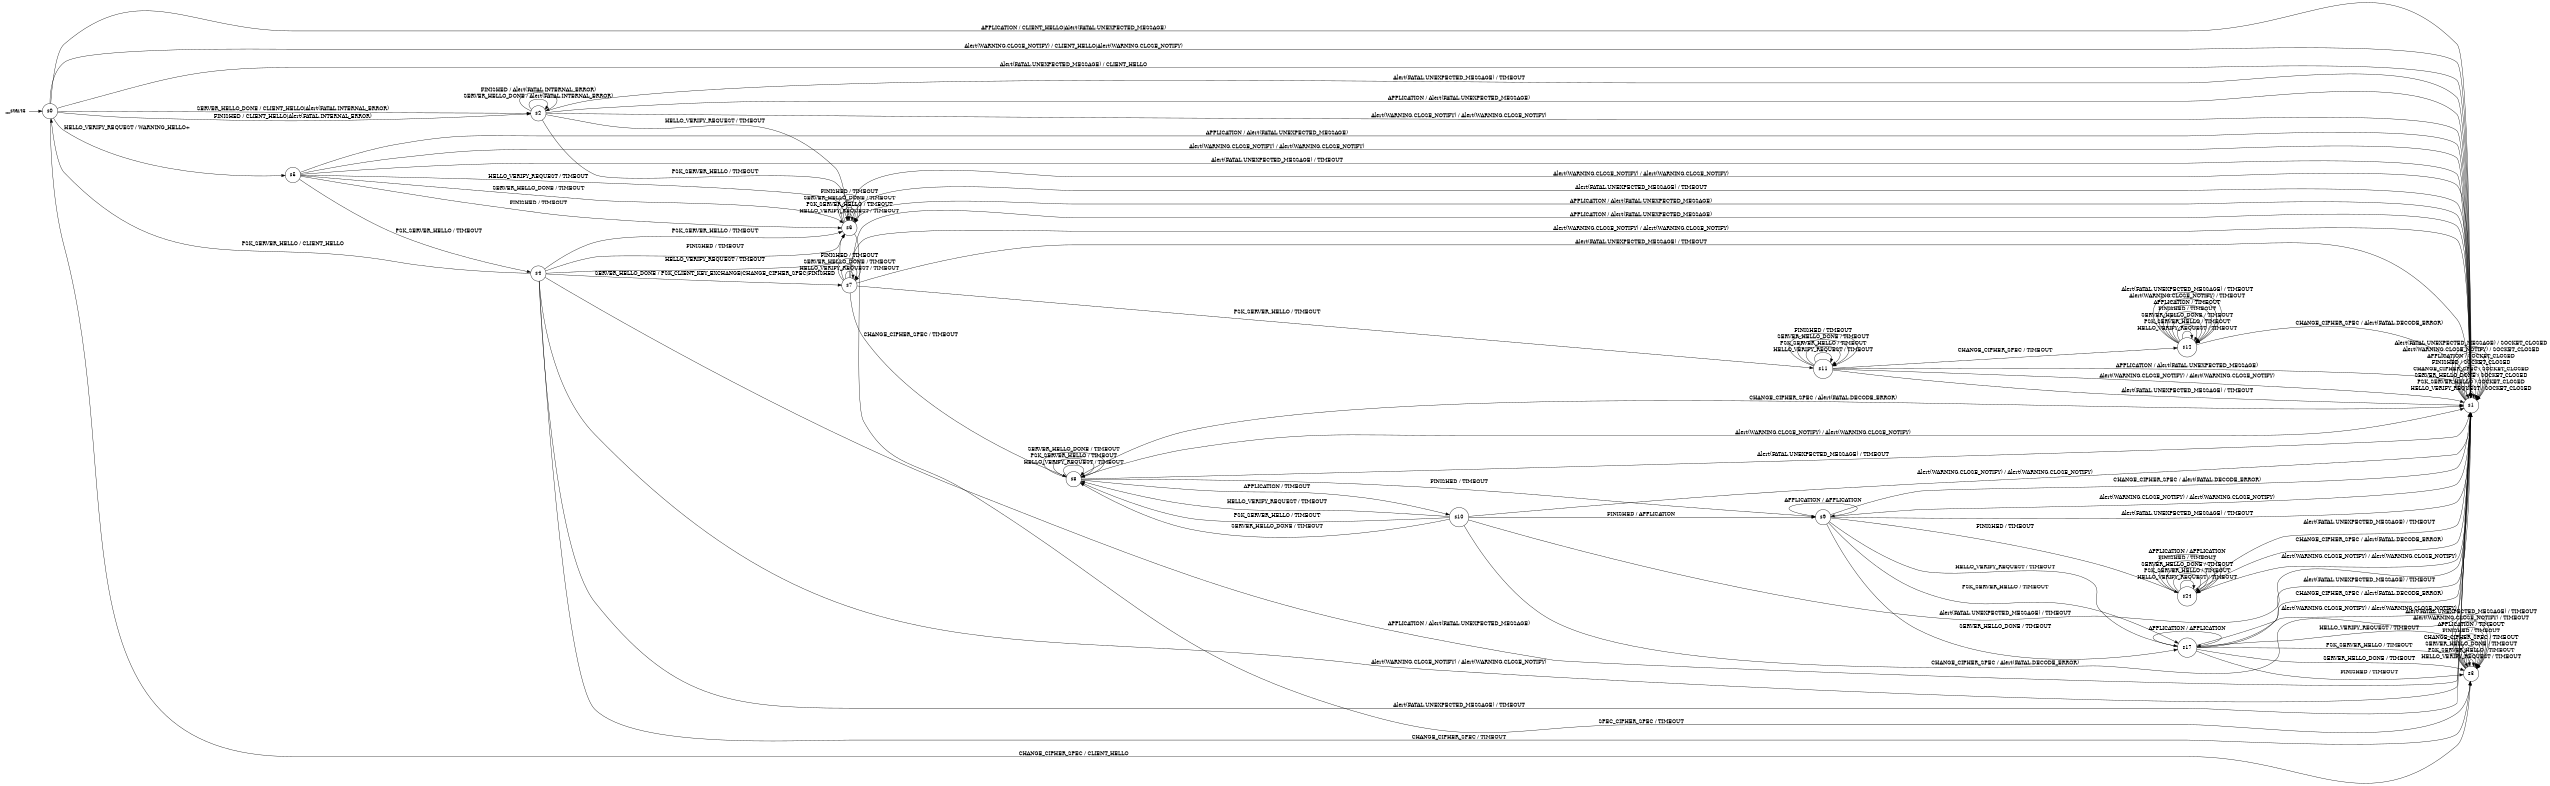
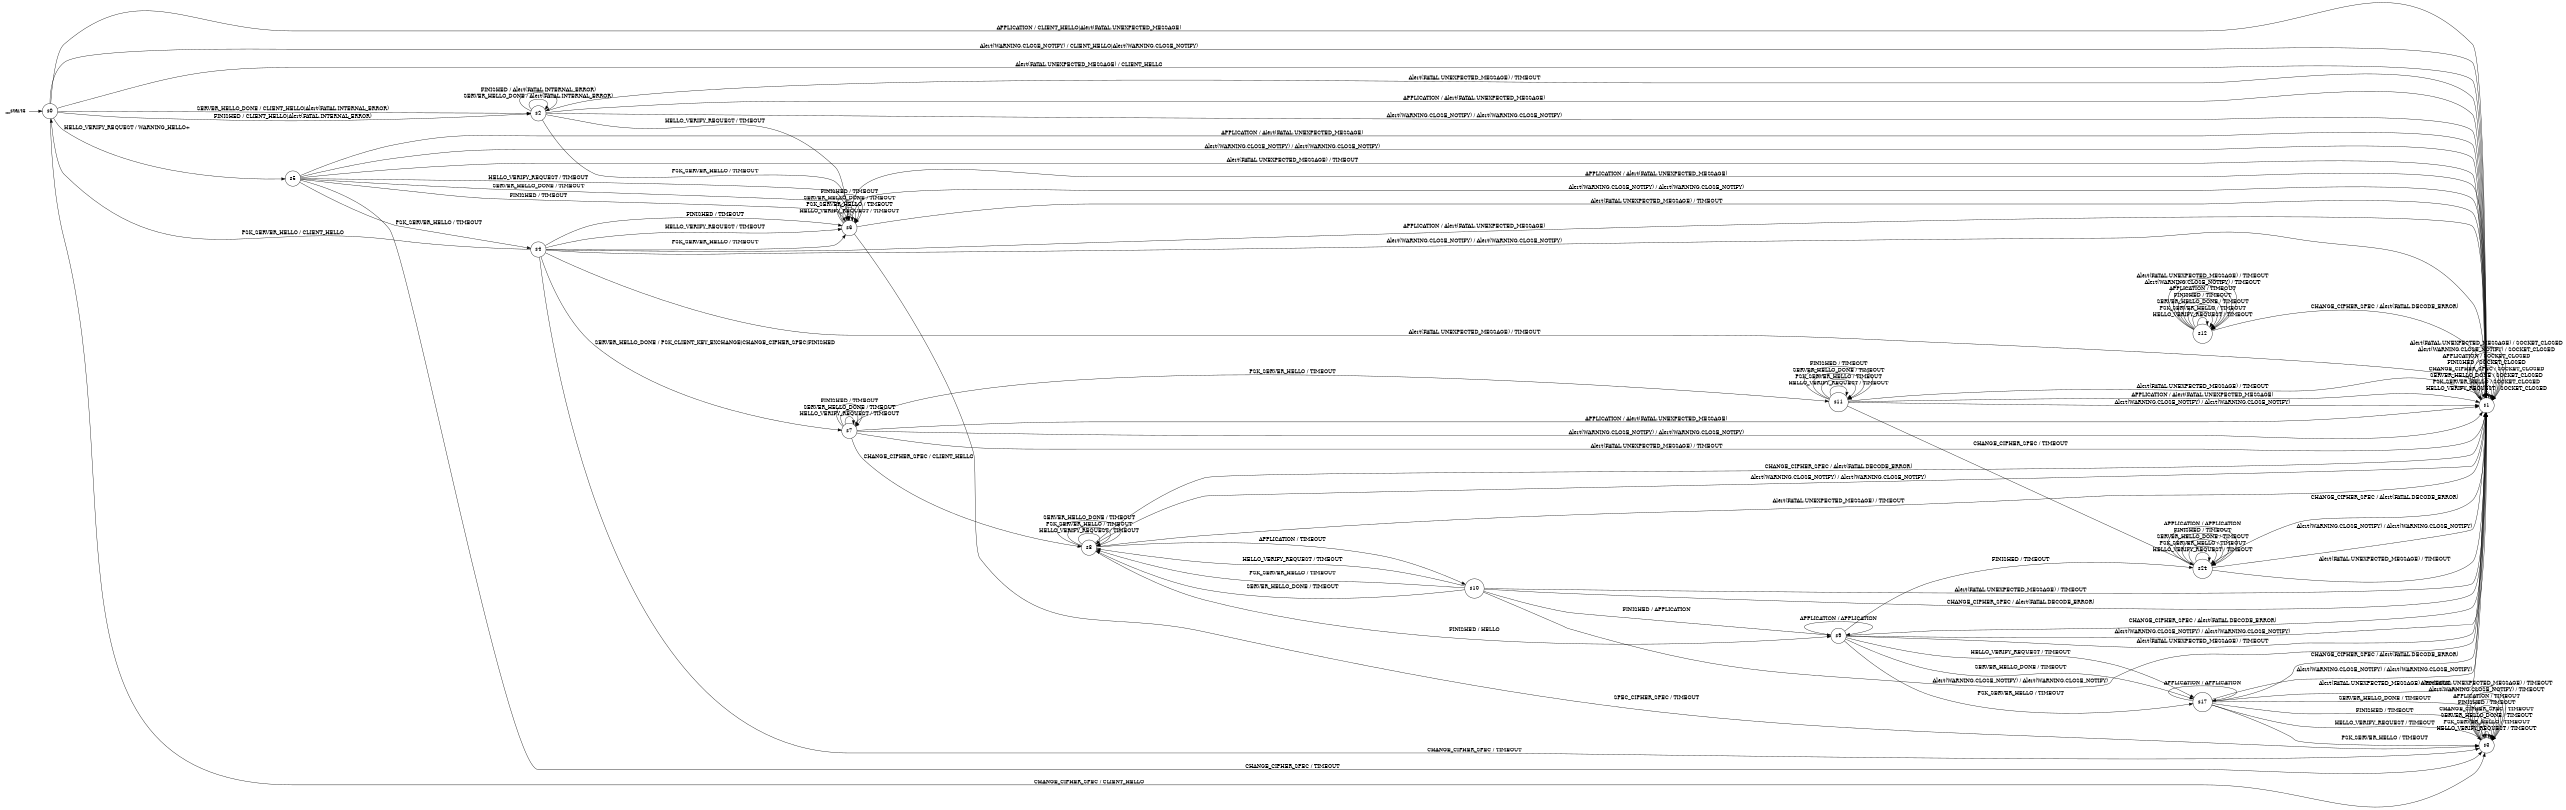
(911, 335) -> (919, 457)
(2003, 358) -> (2019, 485)
(1459, 482) -> (1474, 630)
none -> (1178, 769)
